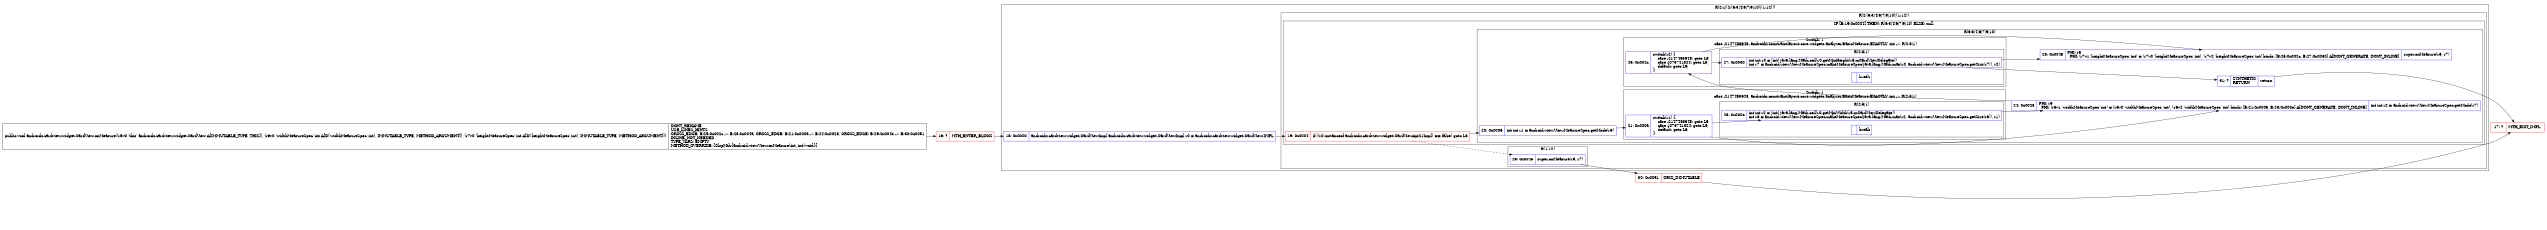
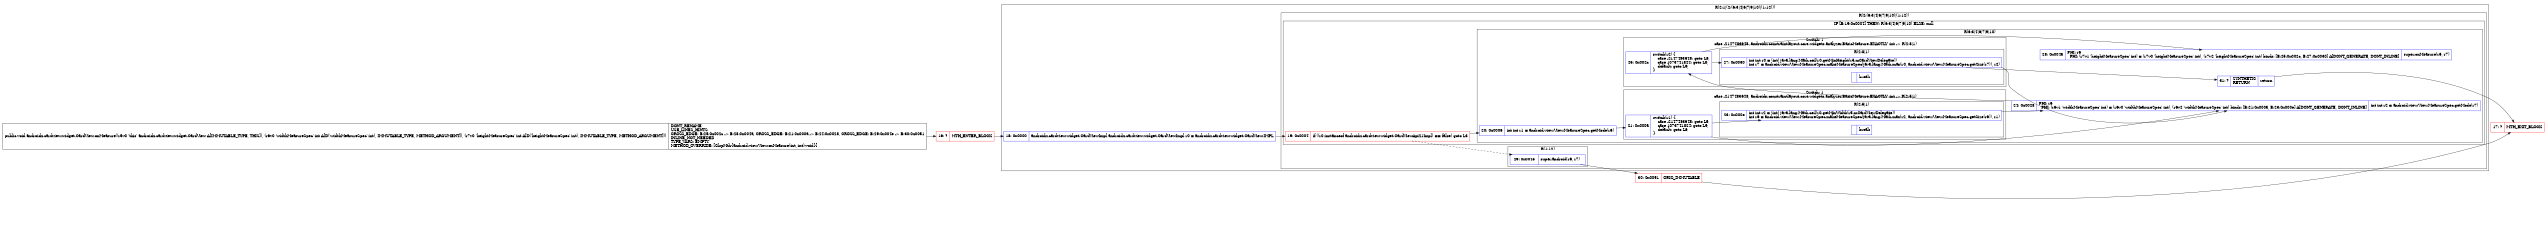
(2020, 60) -> (2102, 121)
(2524, 127) -> (2524, 127)
(1560, 159) -> (1560, 159)
